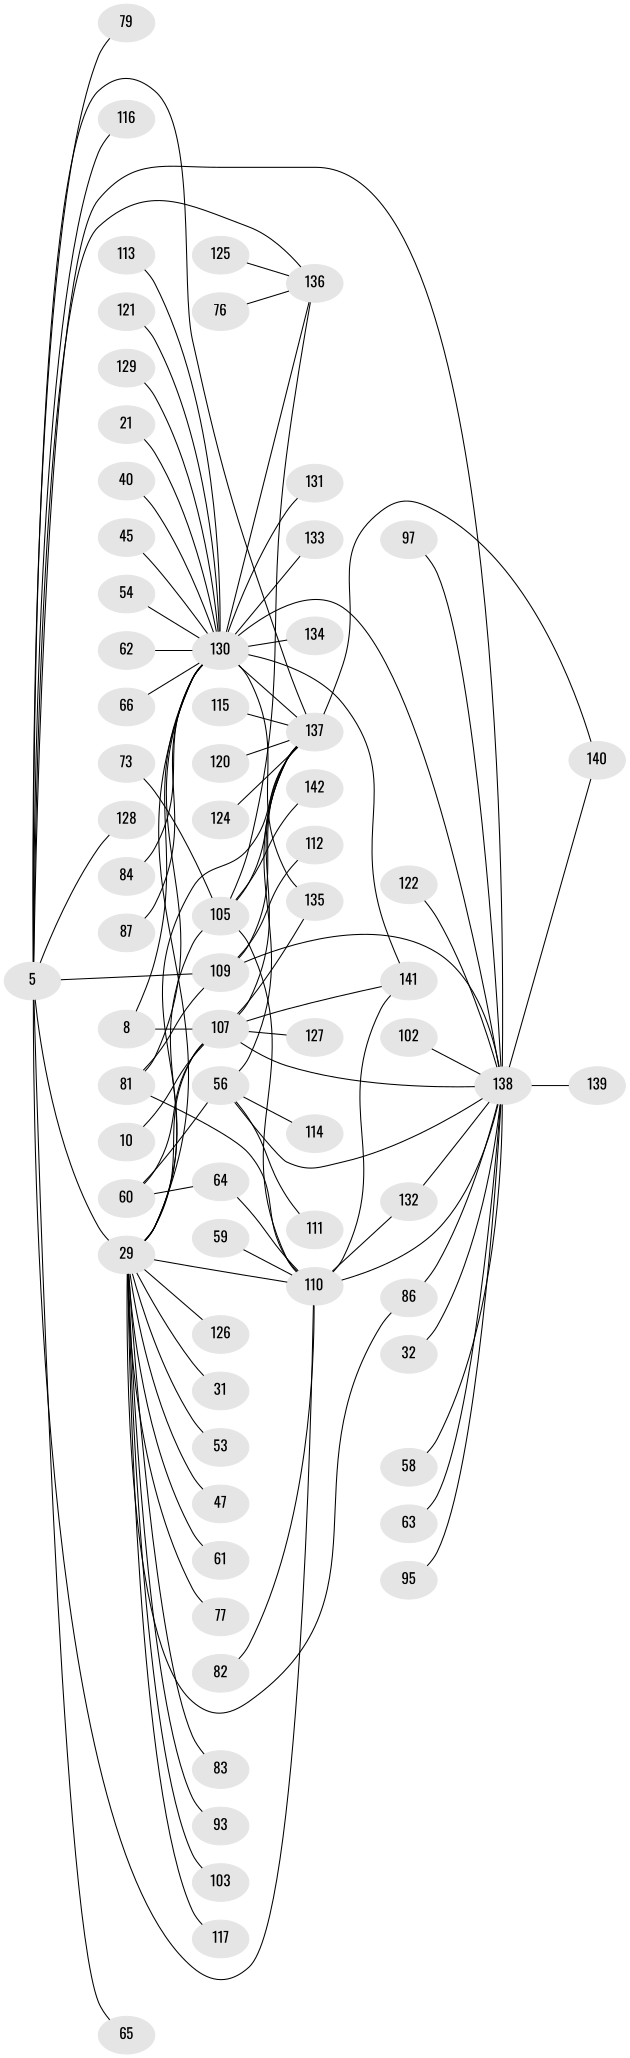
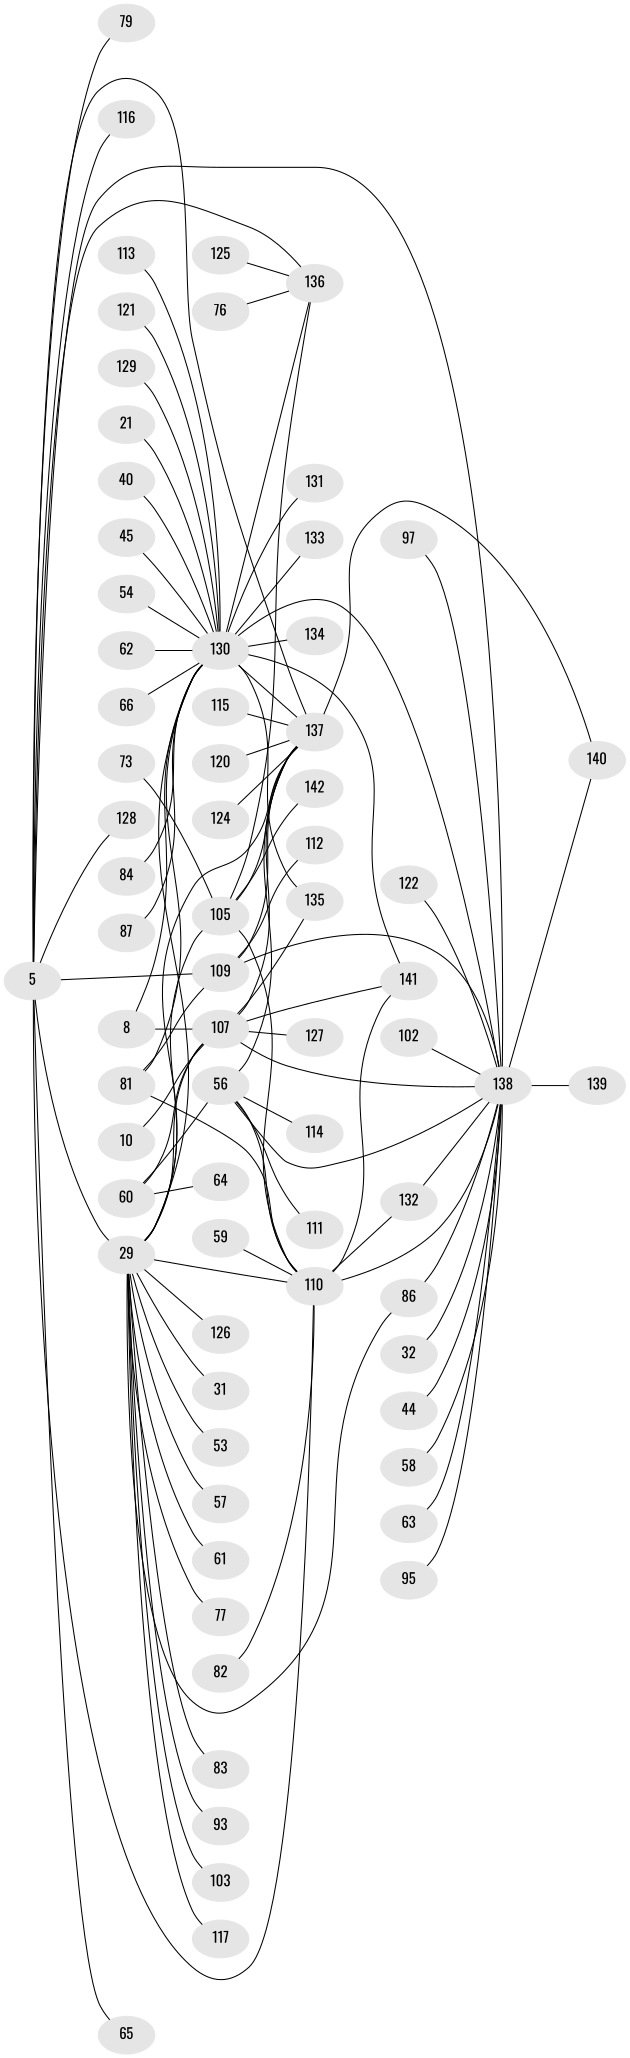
(268, 1234) -> (267, 1187)
none -> (409, 1411)
(221, 1504) -> (221, 1504)
